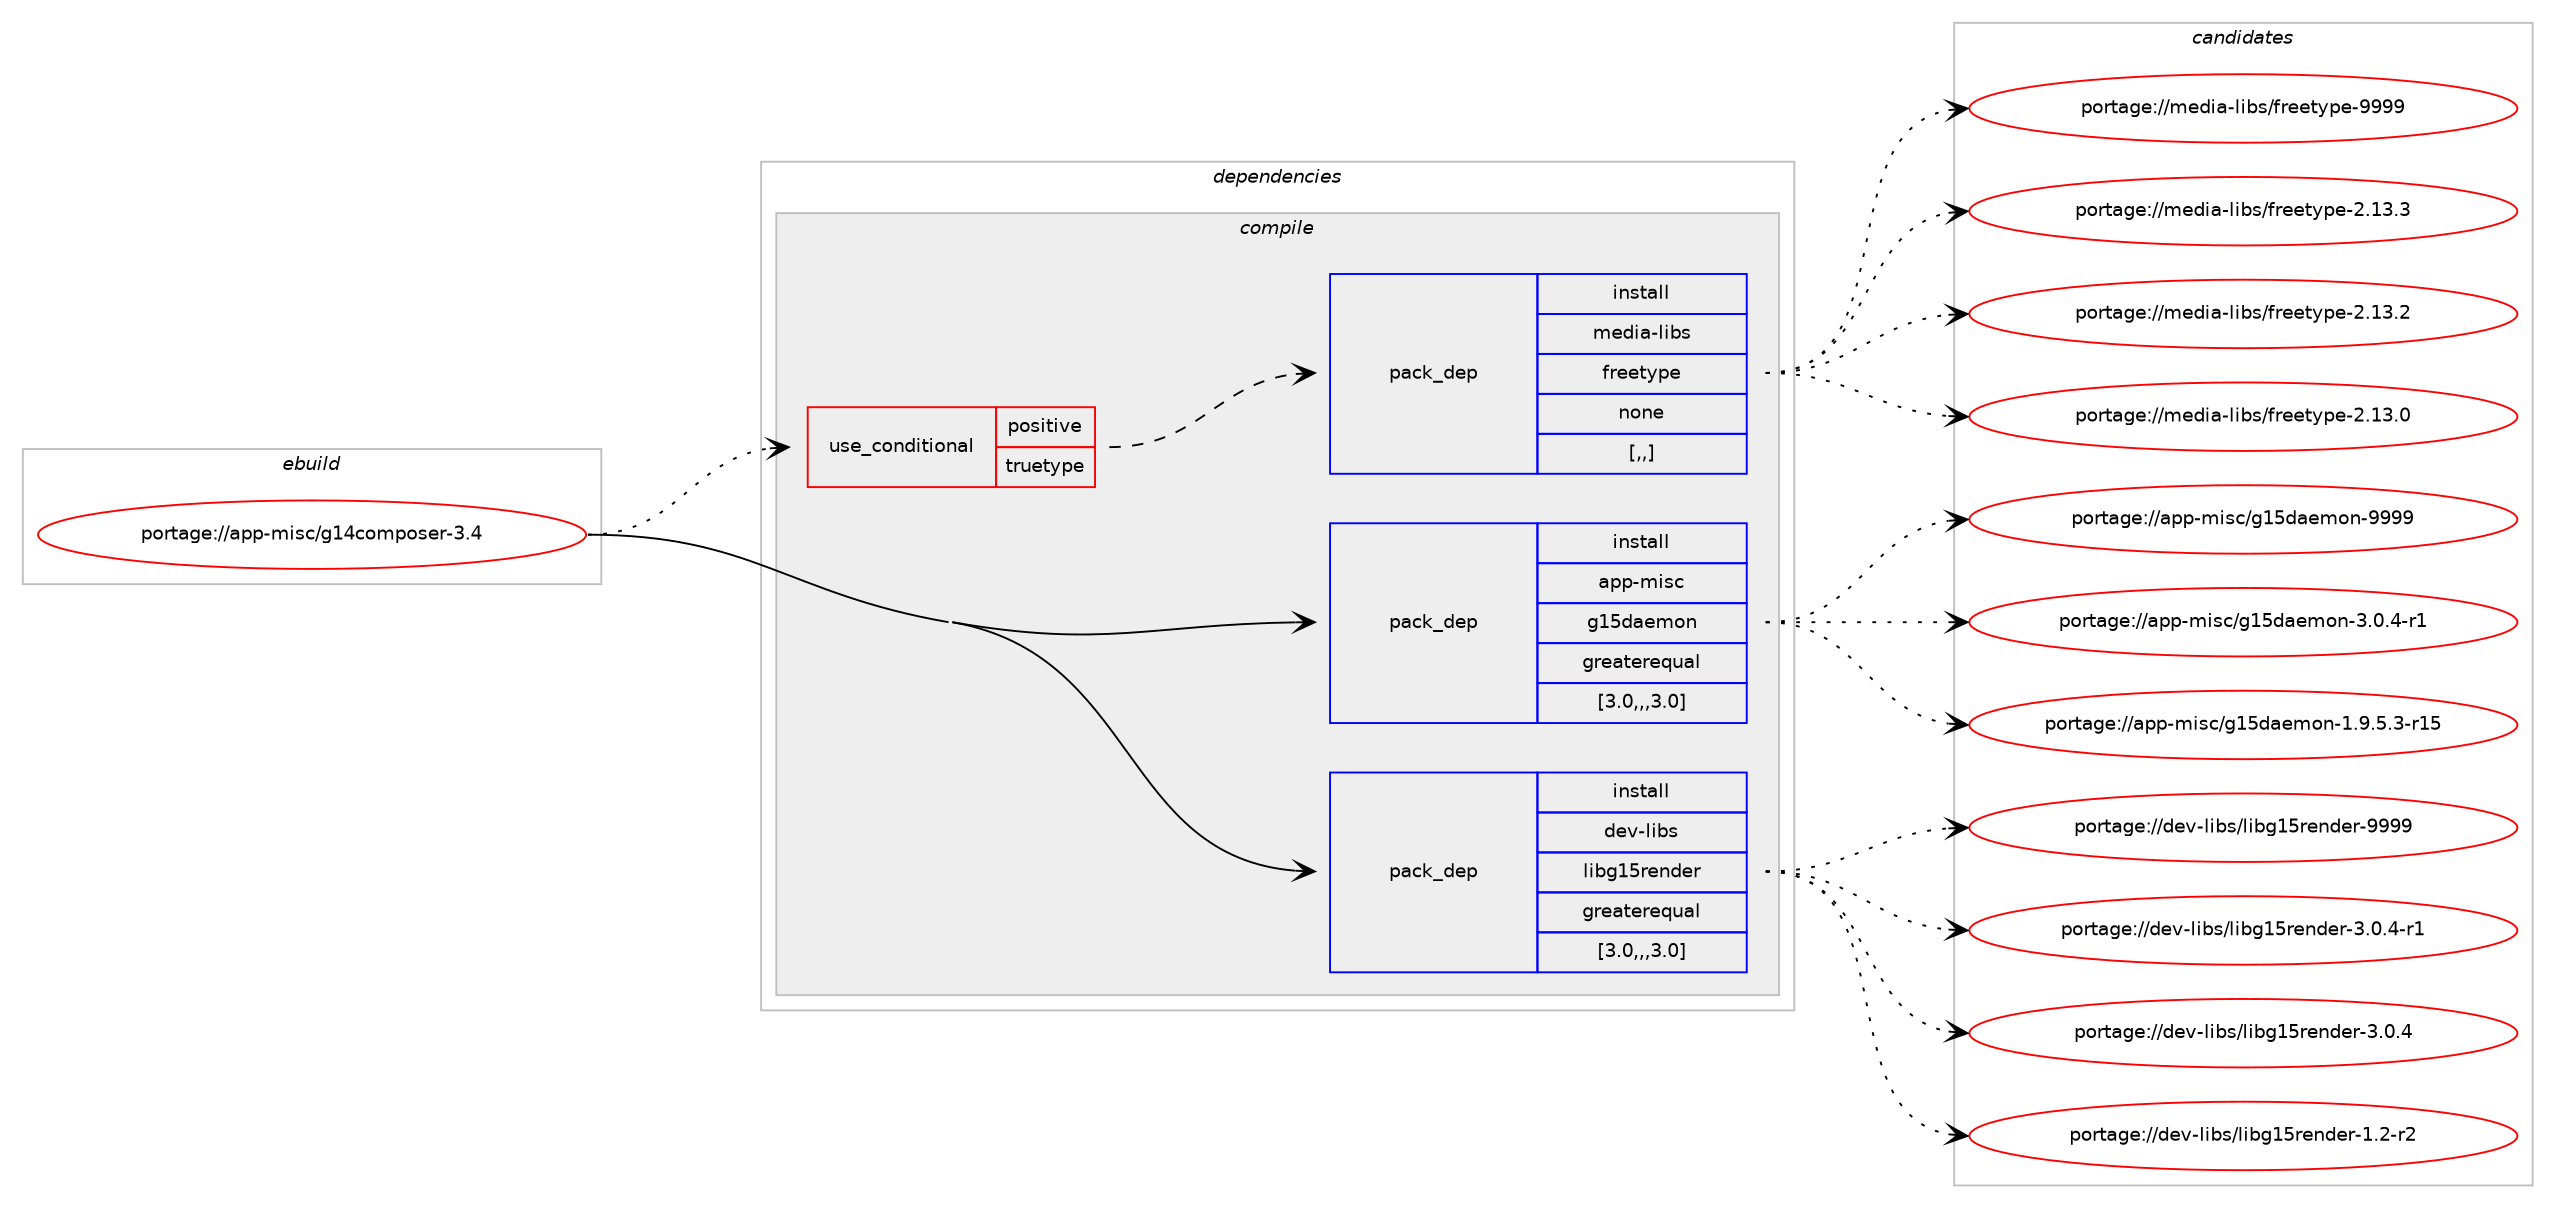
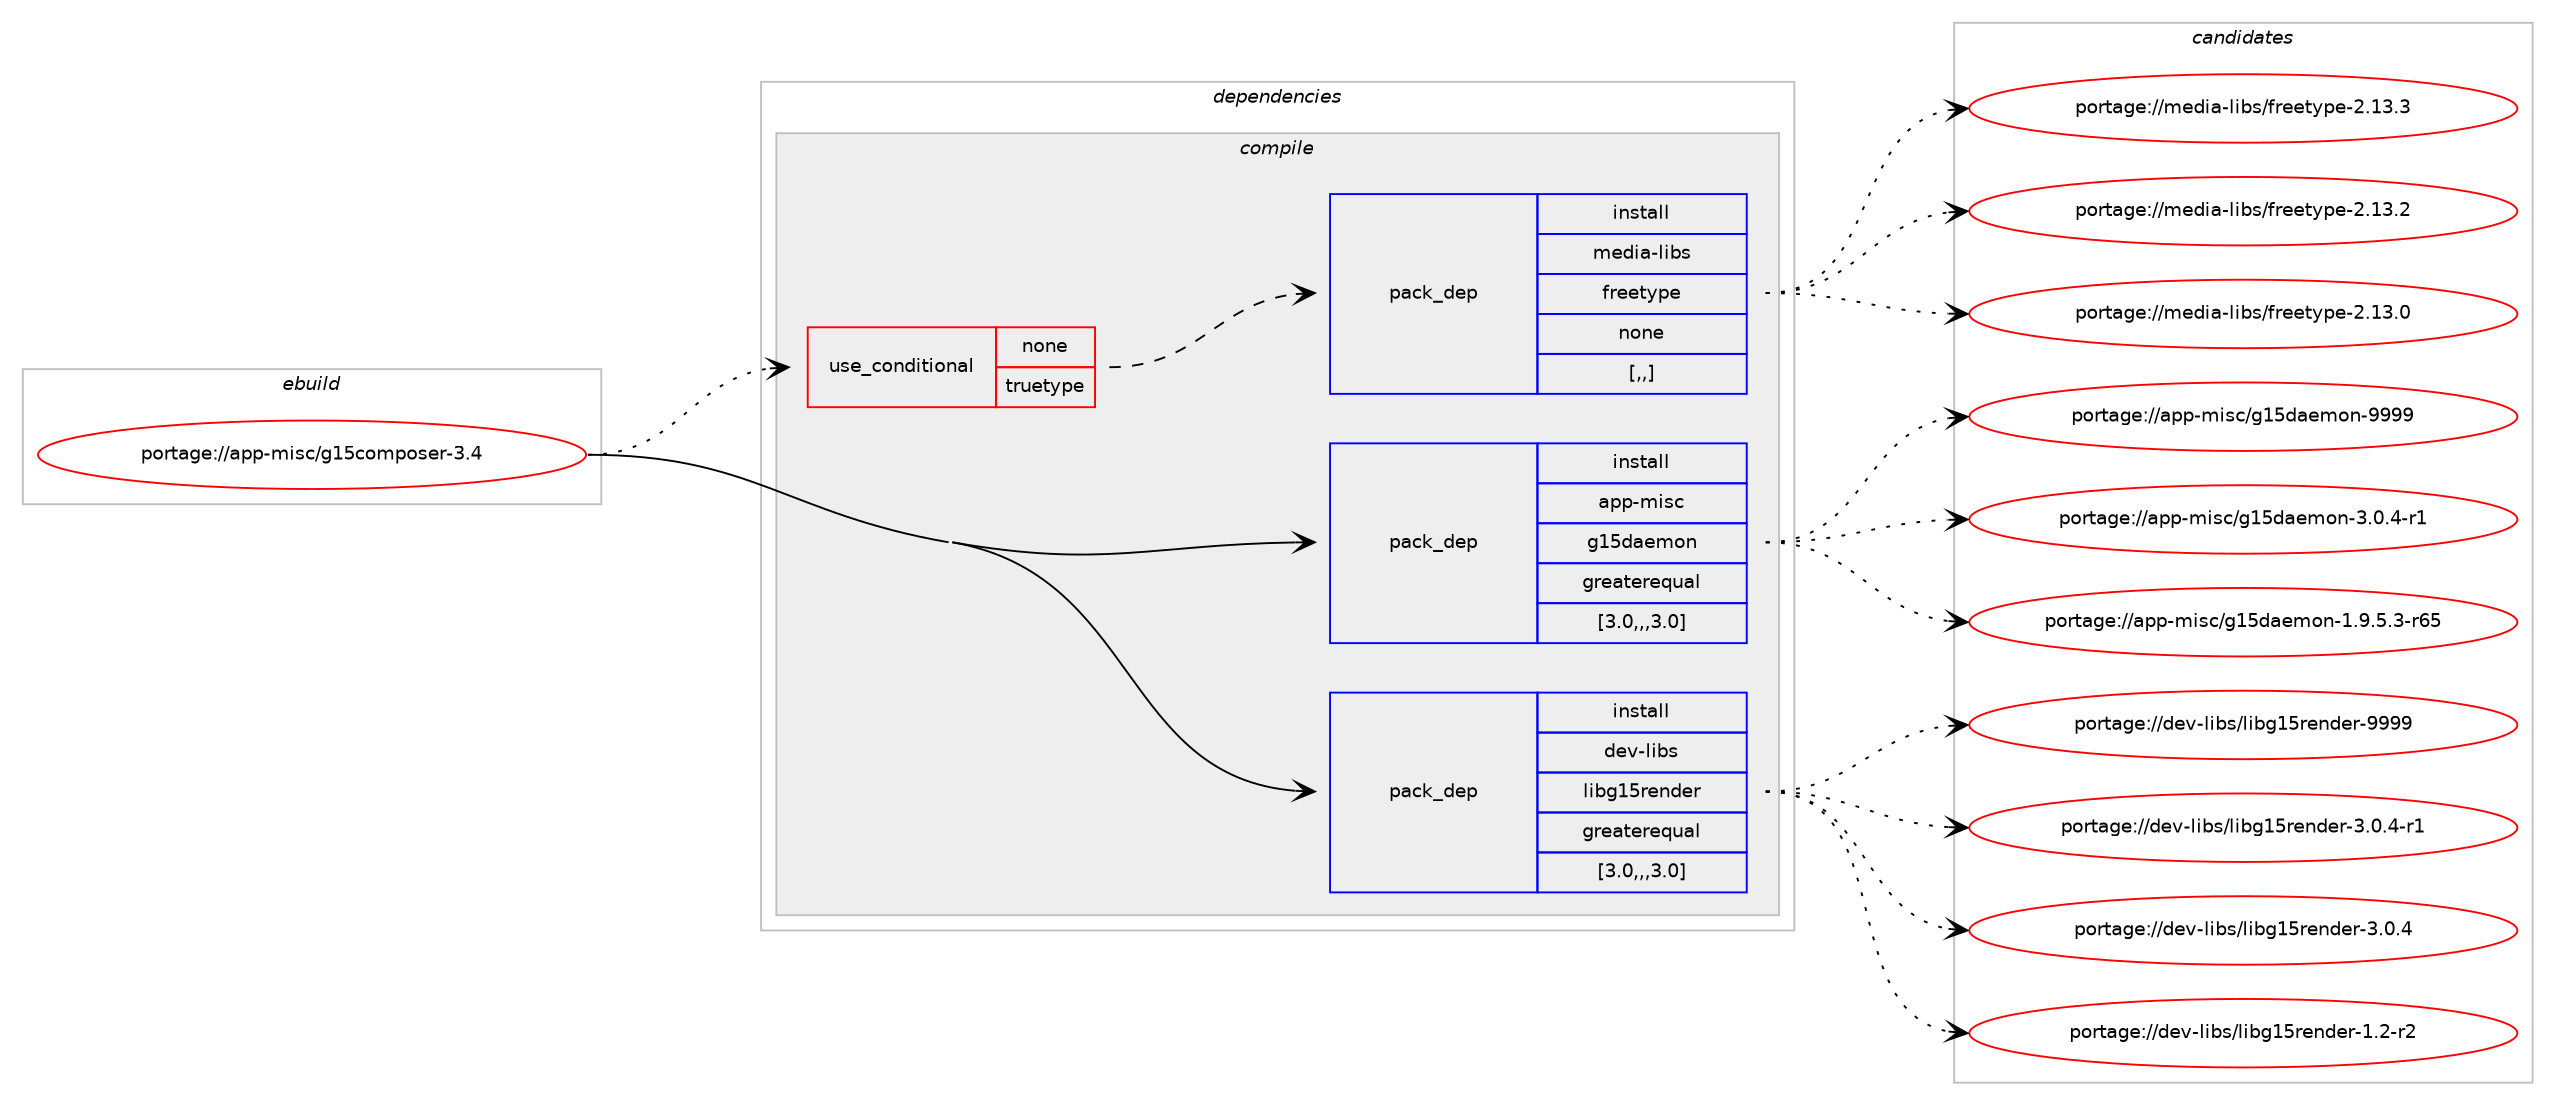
(2243, 108) -> none
(1046, 426) -> (1046, 346)
(312, 535) -> (312, 455)
(2243, 725) -> (2243, 622)
